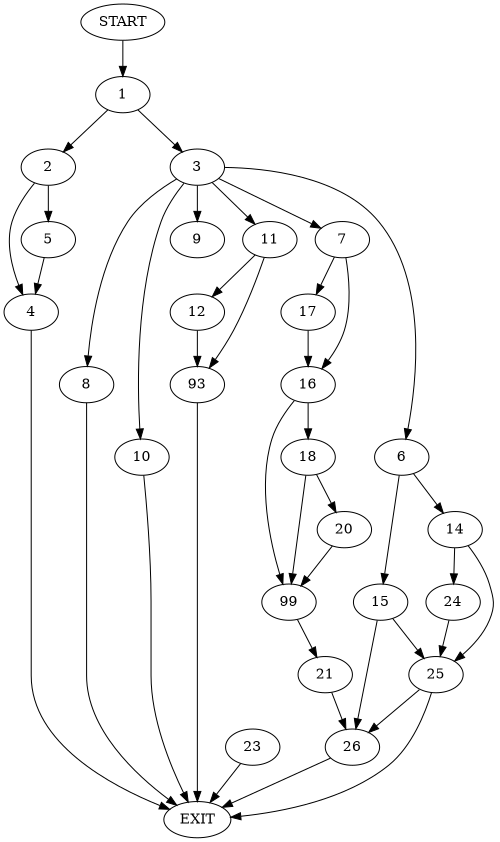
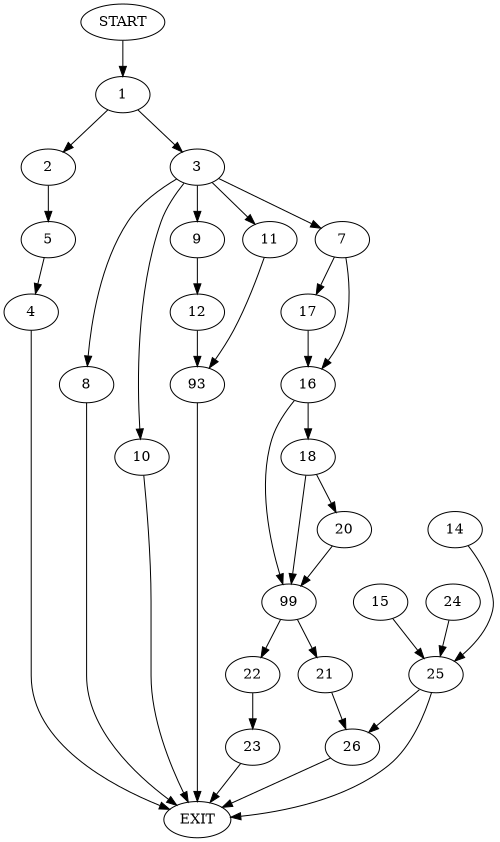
(10, 232) -> none
(237, 272) -> (197, 271)
(402, 457) -> none
(454, 561) -> none
(368, 670) -> none
none -> (253, 675)
